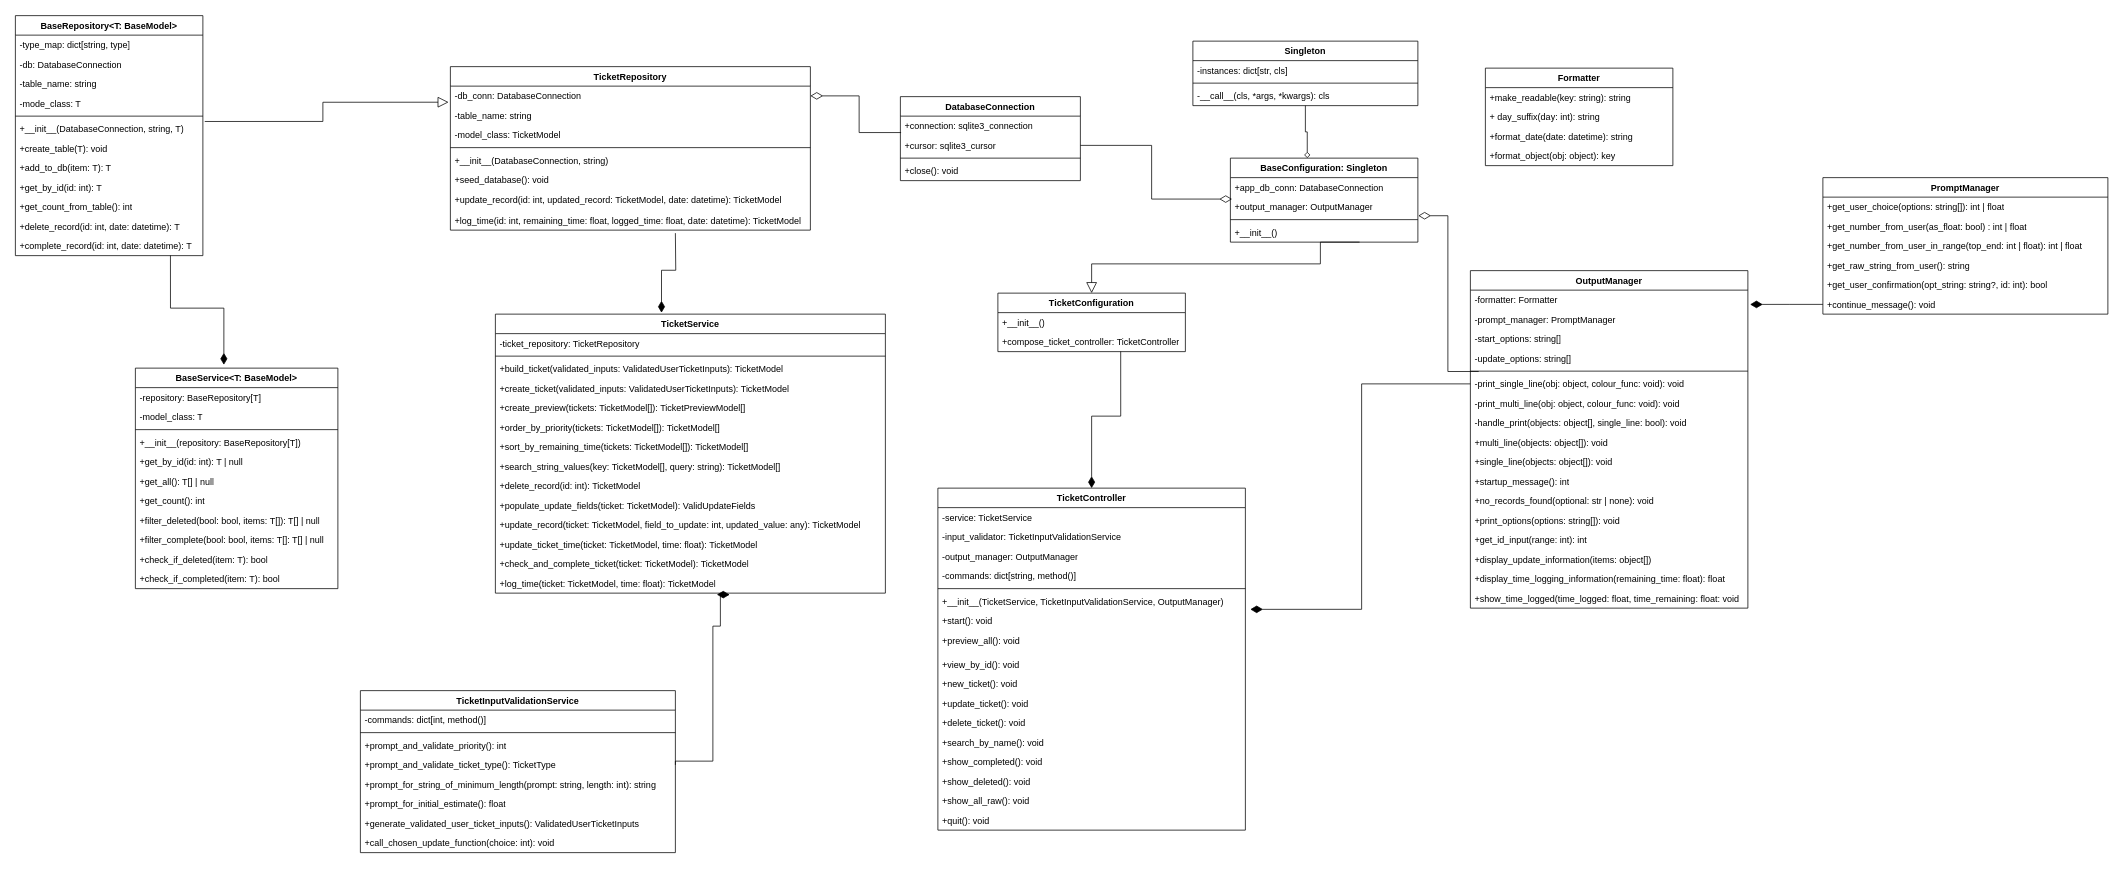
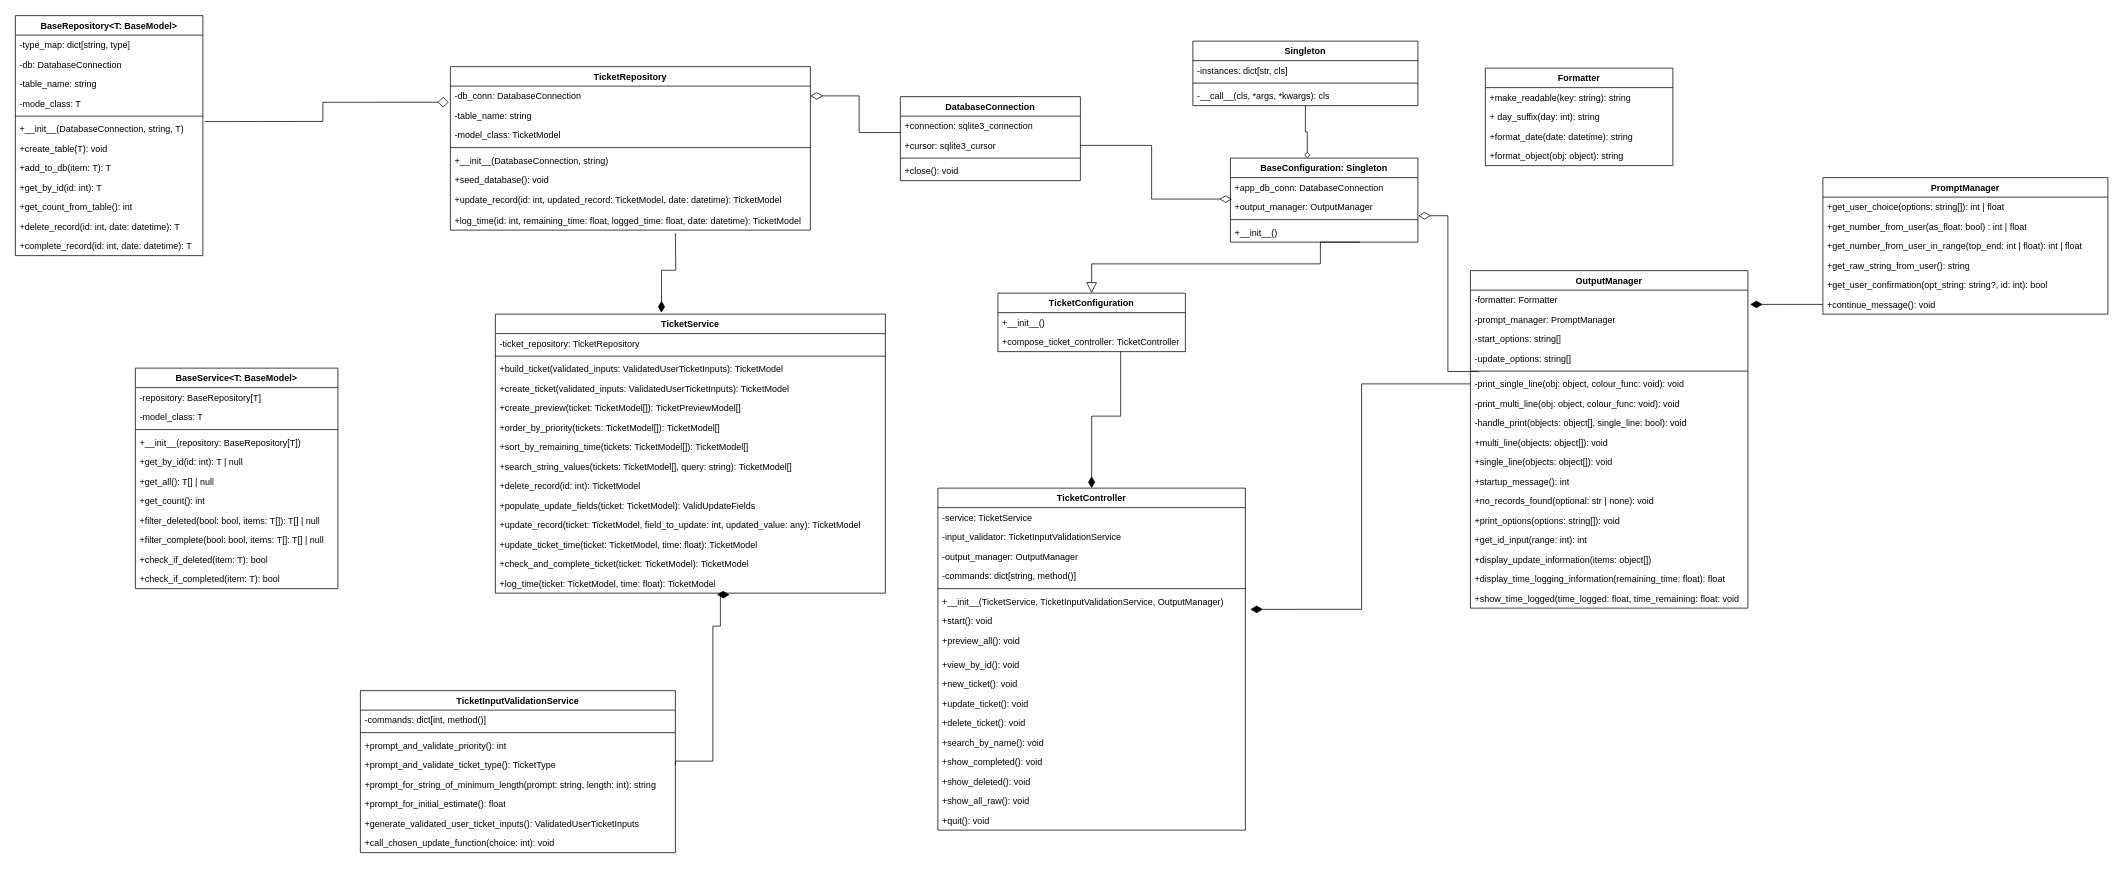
(436, 102) -> (436, 102)
(1566, 157) -> (1572, 157)
(170, 284) -> none
(641, 409) -> (638, 409)
(661, 467) -> (670, 467)
